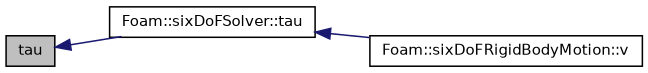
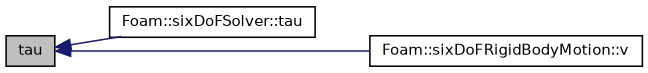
(350, 36) -> (220, 51)
